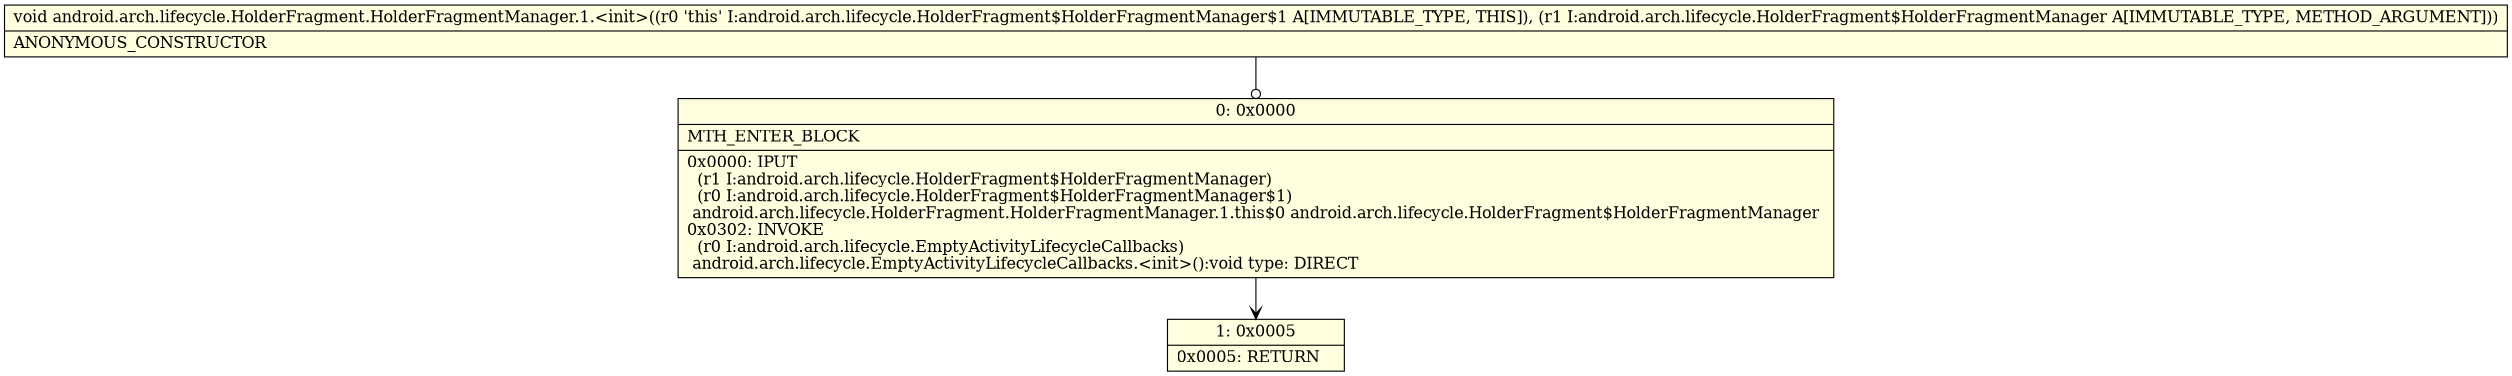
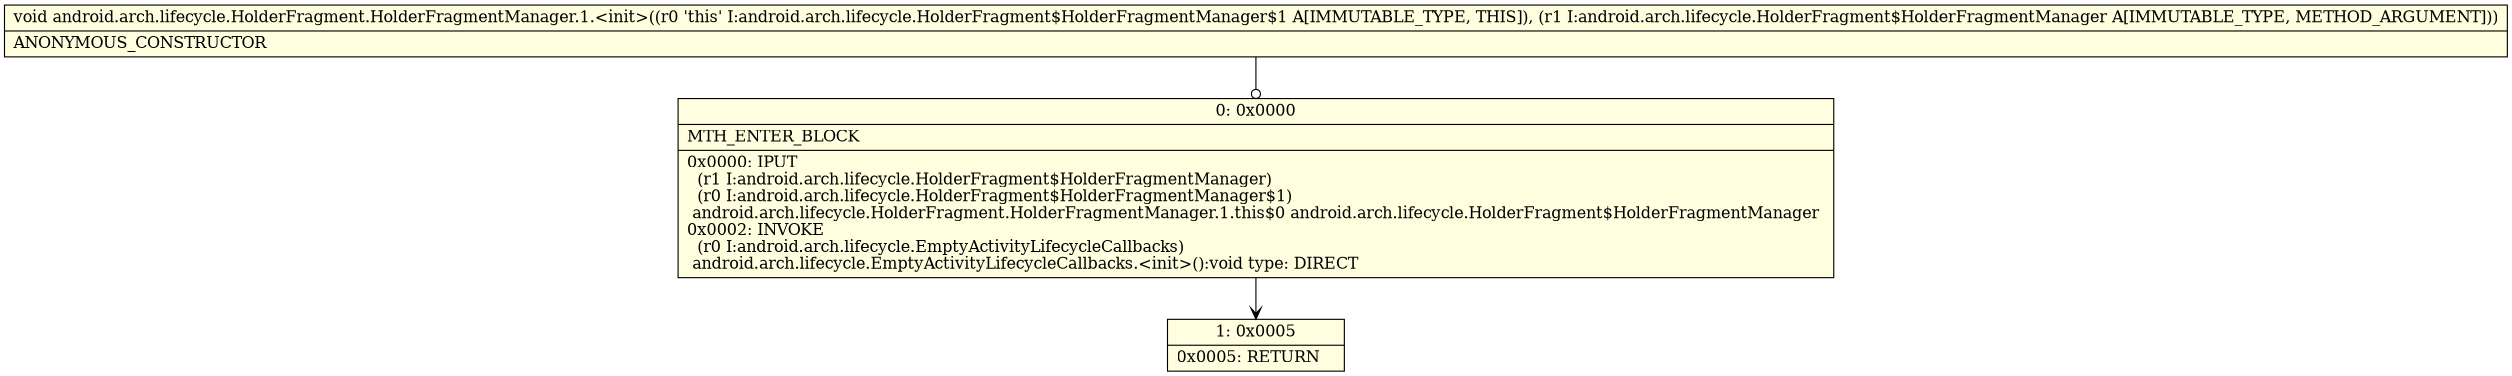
(761, 230) -> (761, 230)
